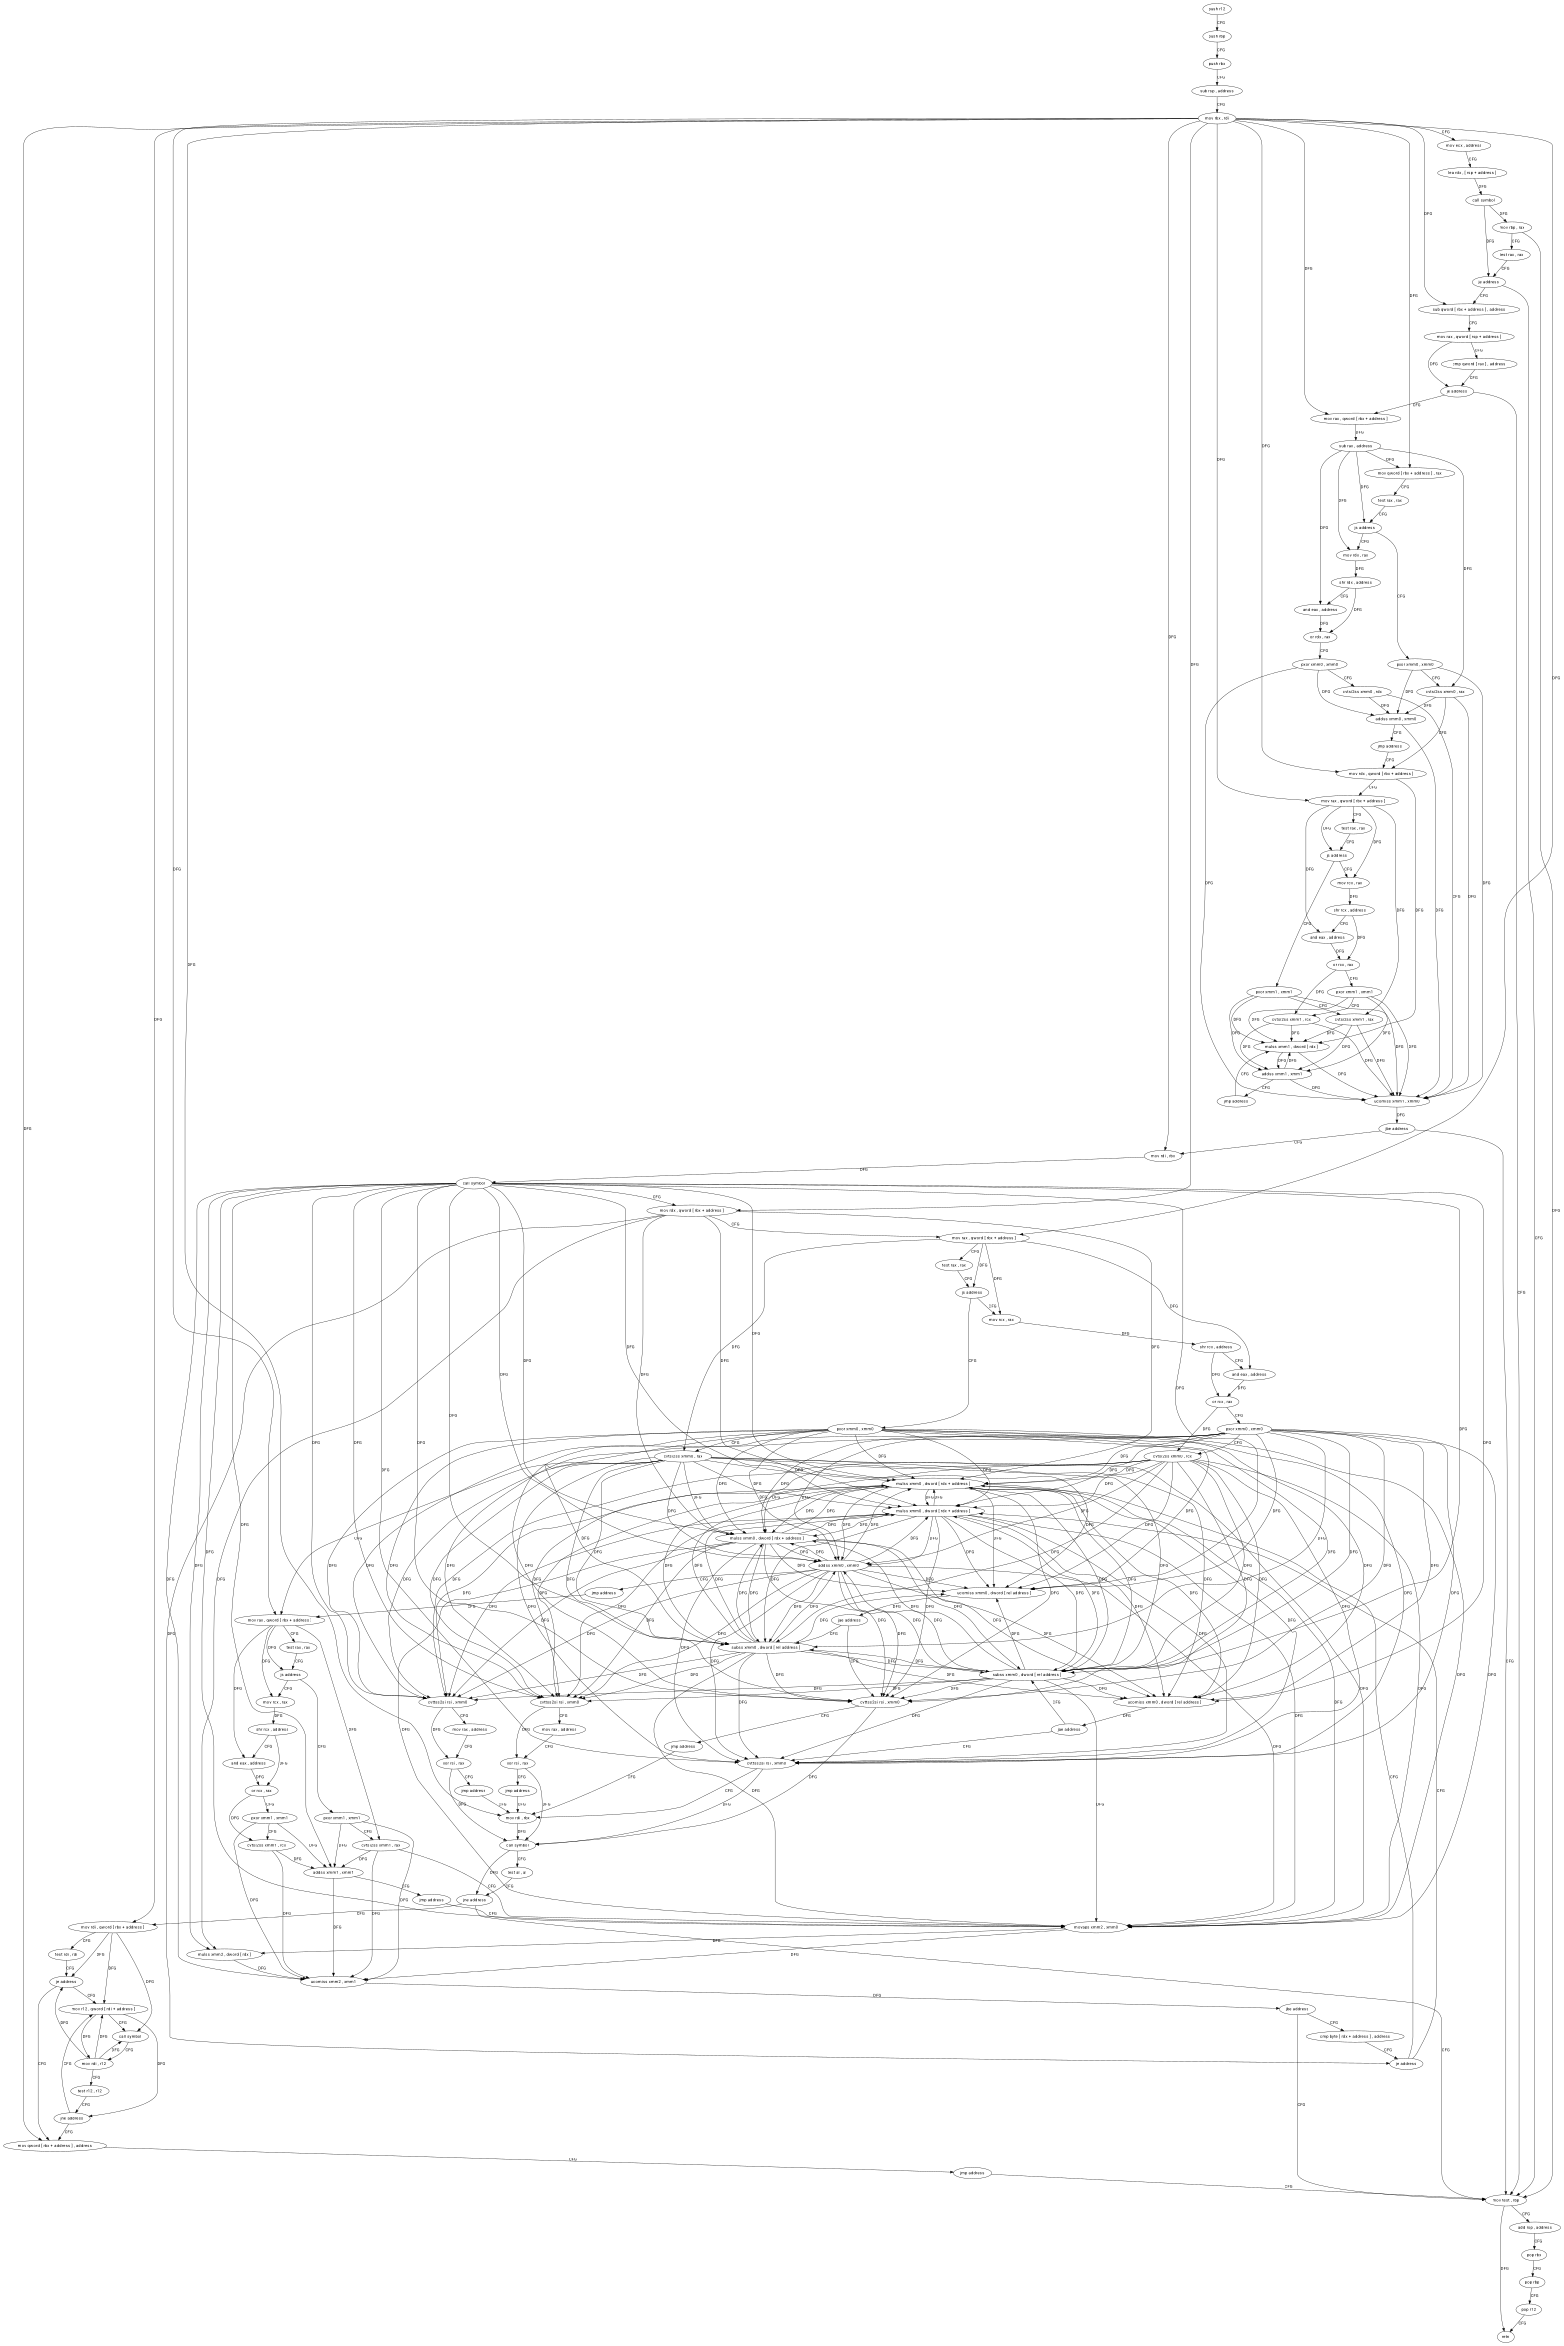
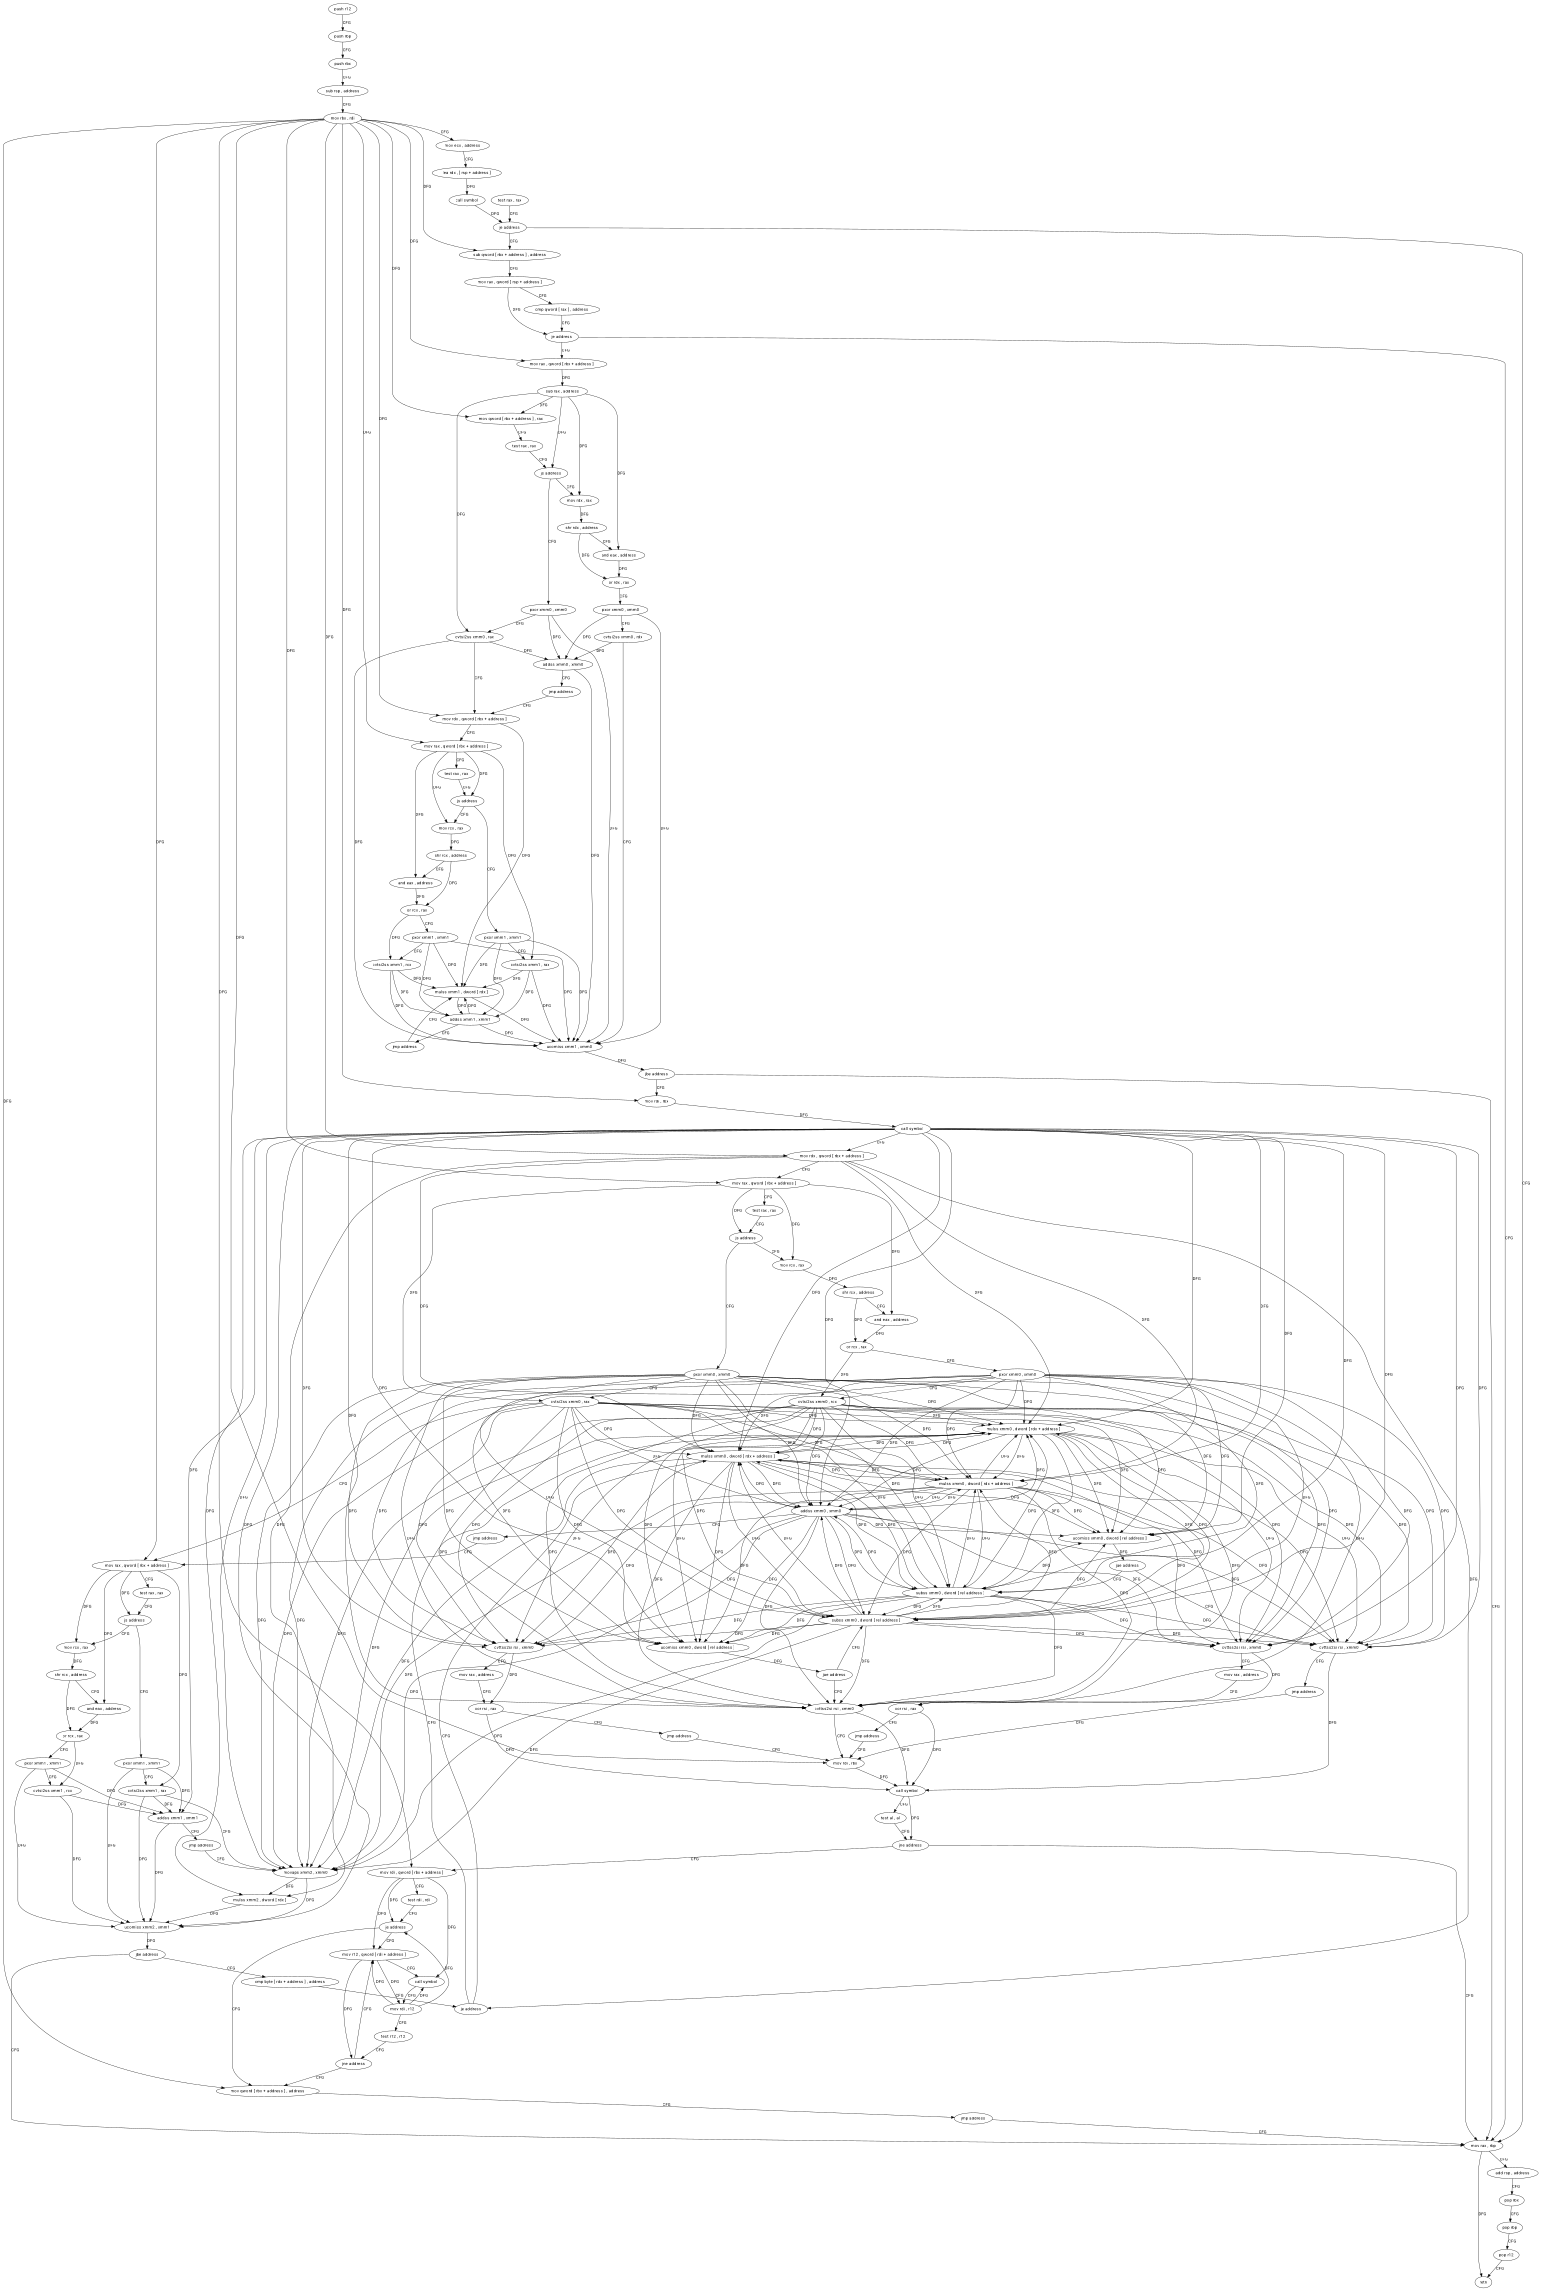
(1512, 228) -> none
(1506, 2200) -> (1483, 2146)
